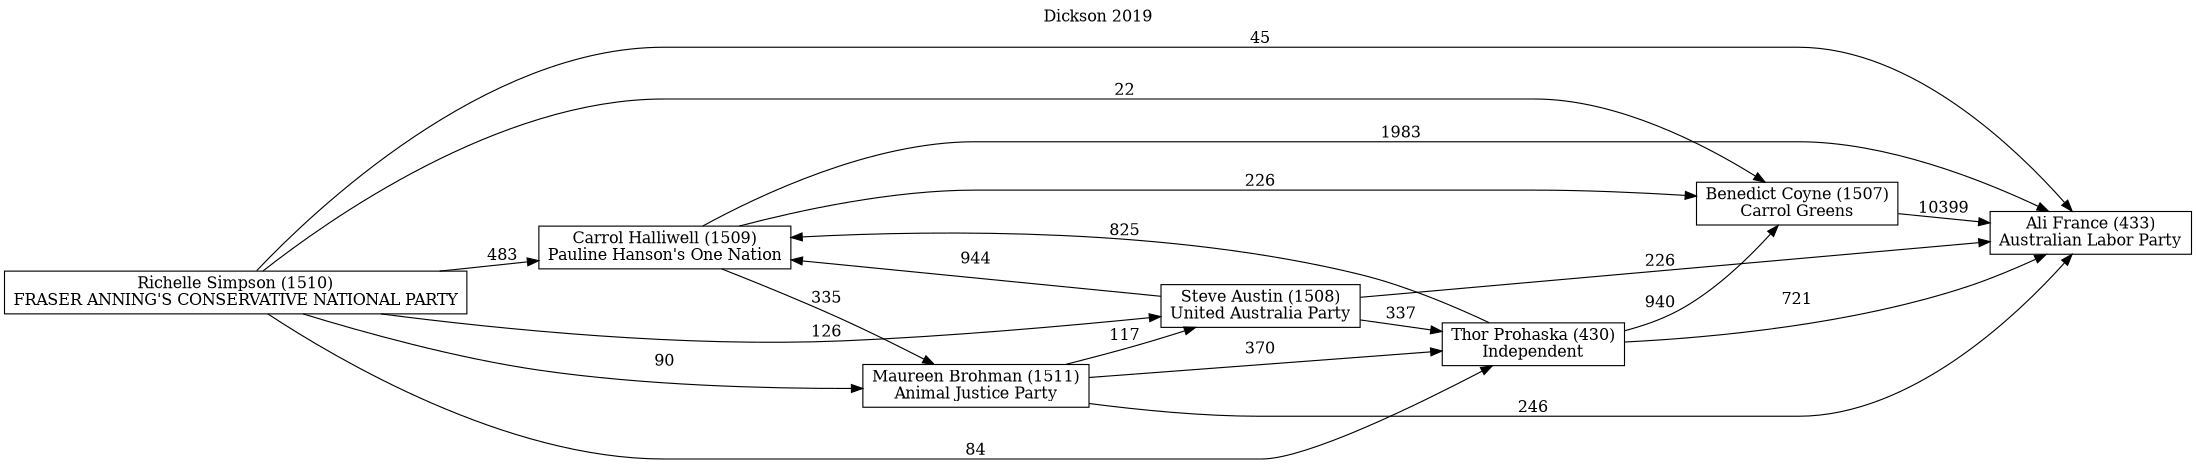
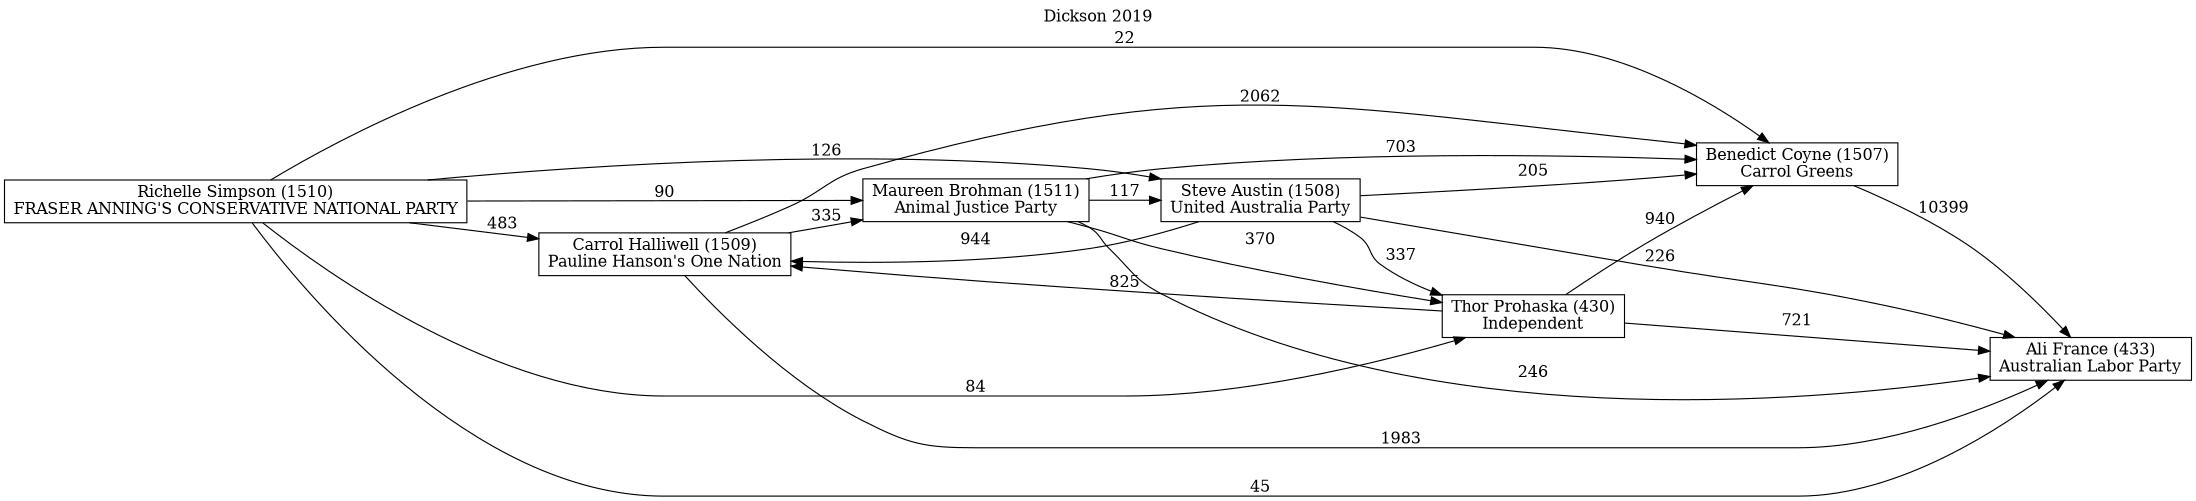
none -> (1385, 157)
(1261, 182) -> (1261, 97)
none -> (1523, 187)
